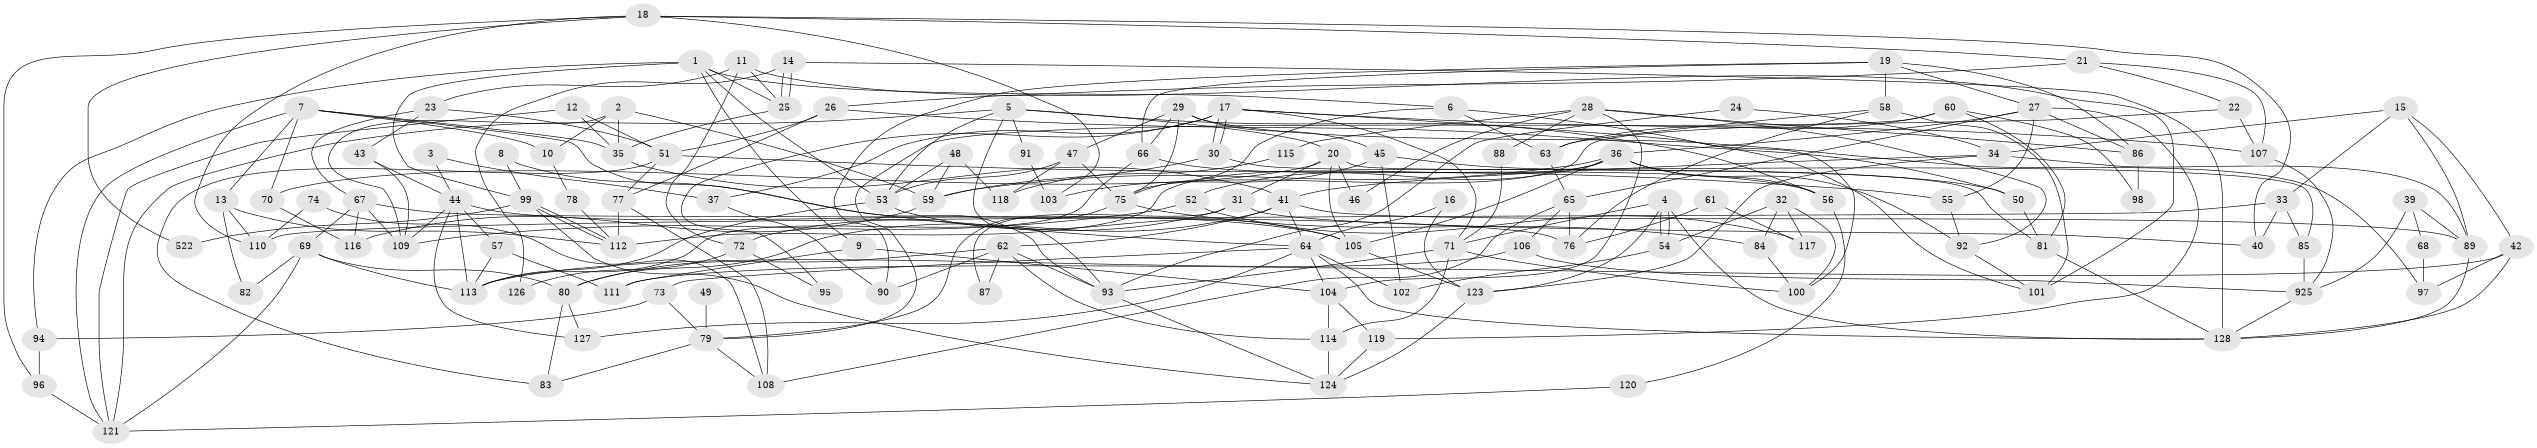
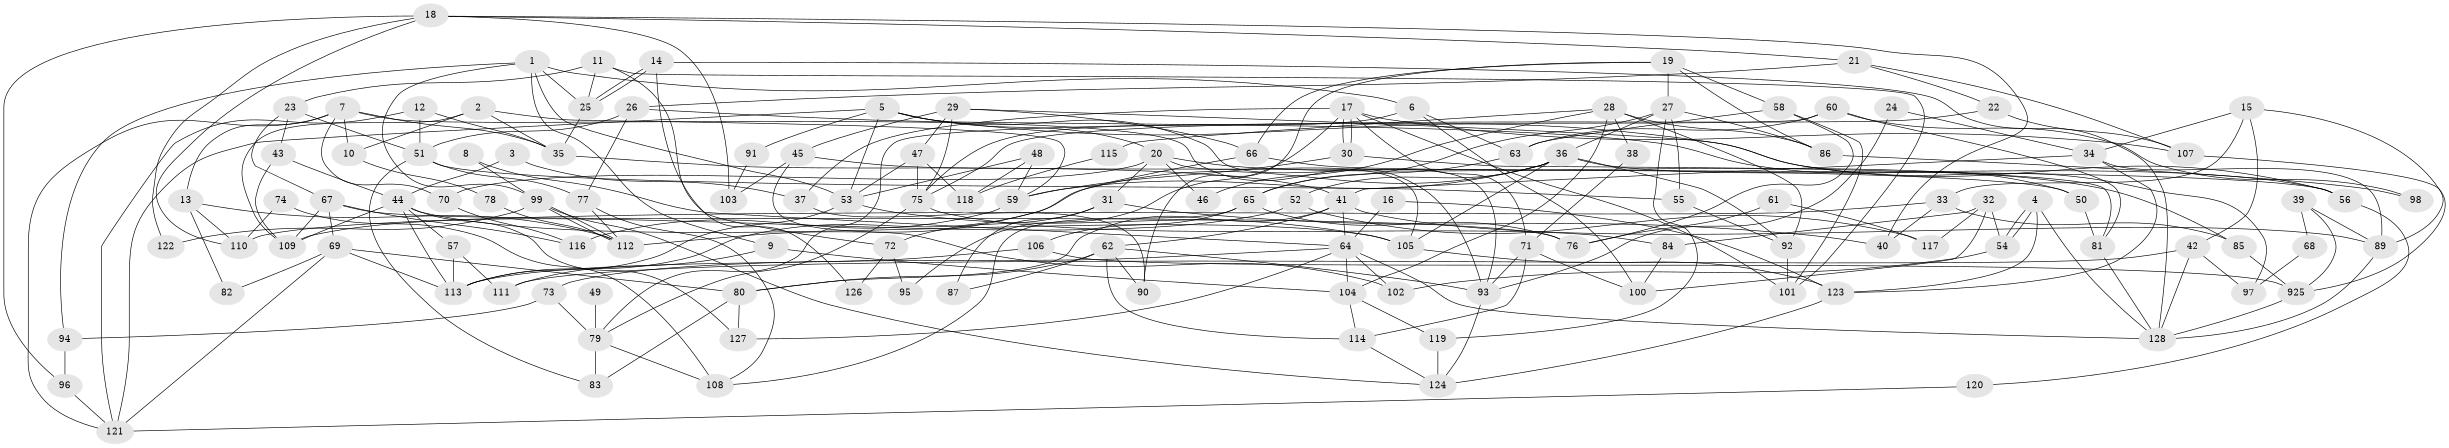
(1500, 154) -> (1633, 154)
(1557, 223) -> none
(185, 247) -> (166, 247)
